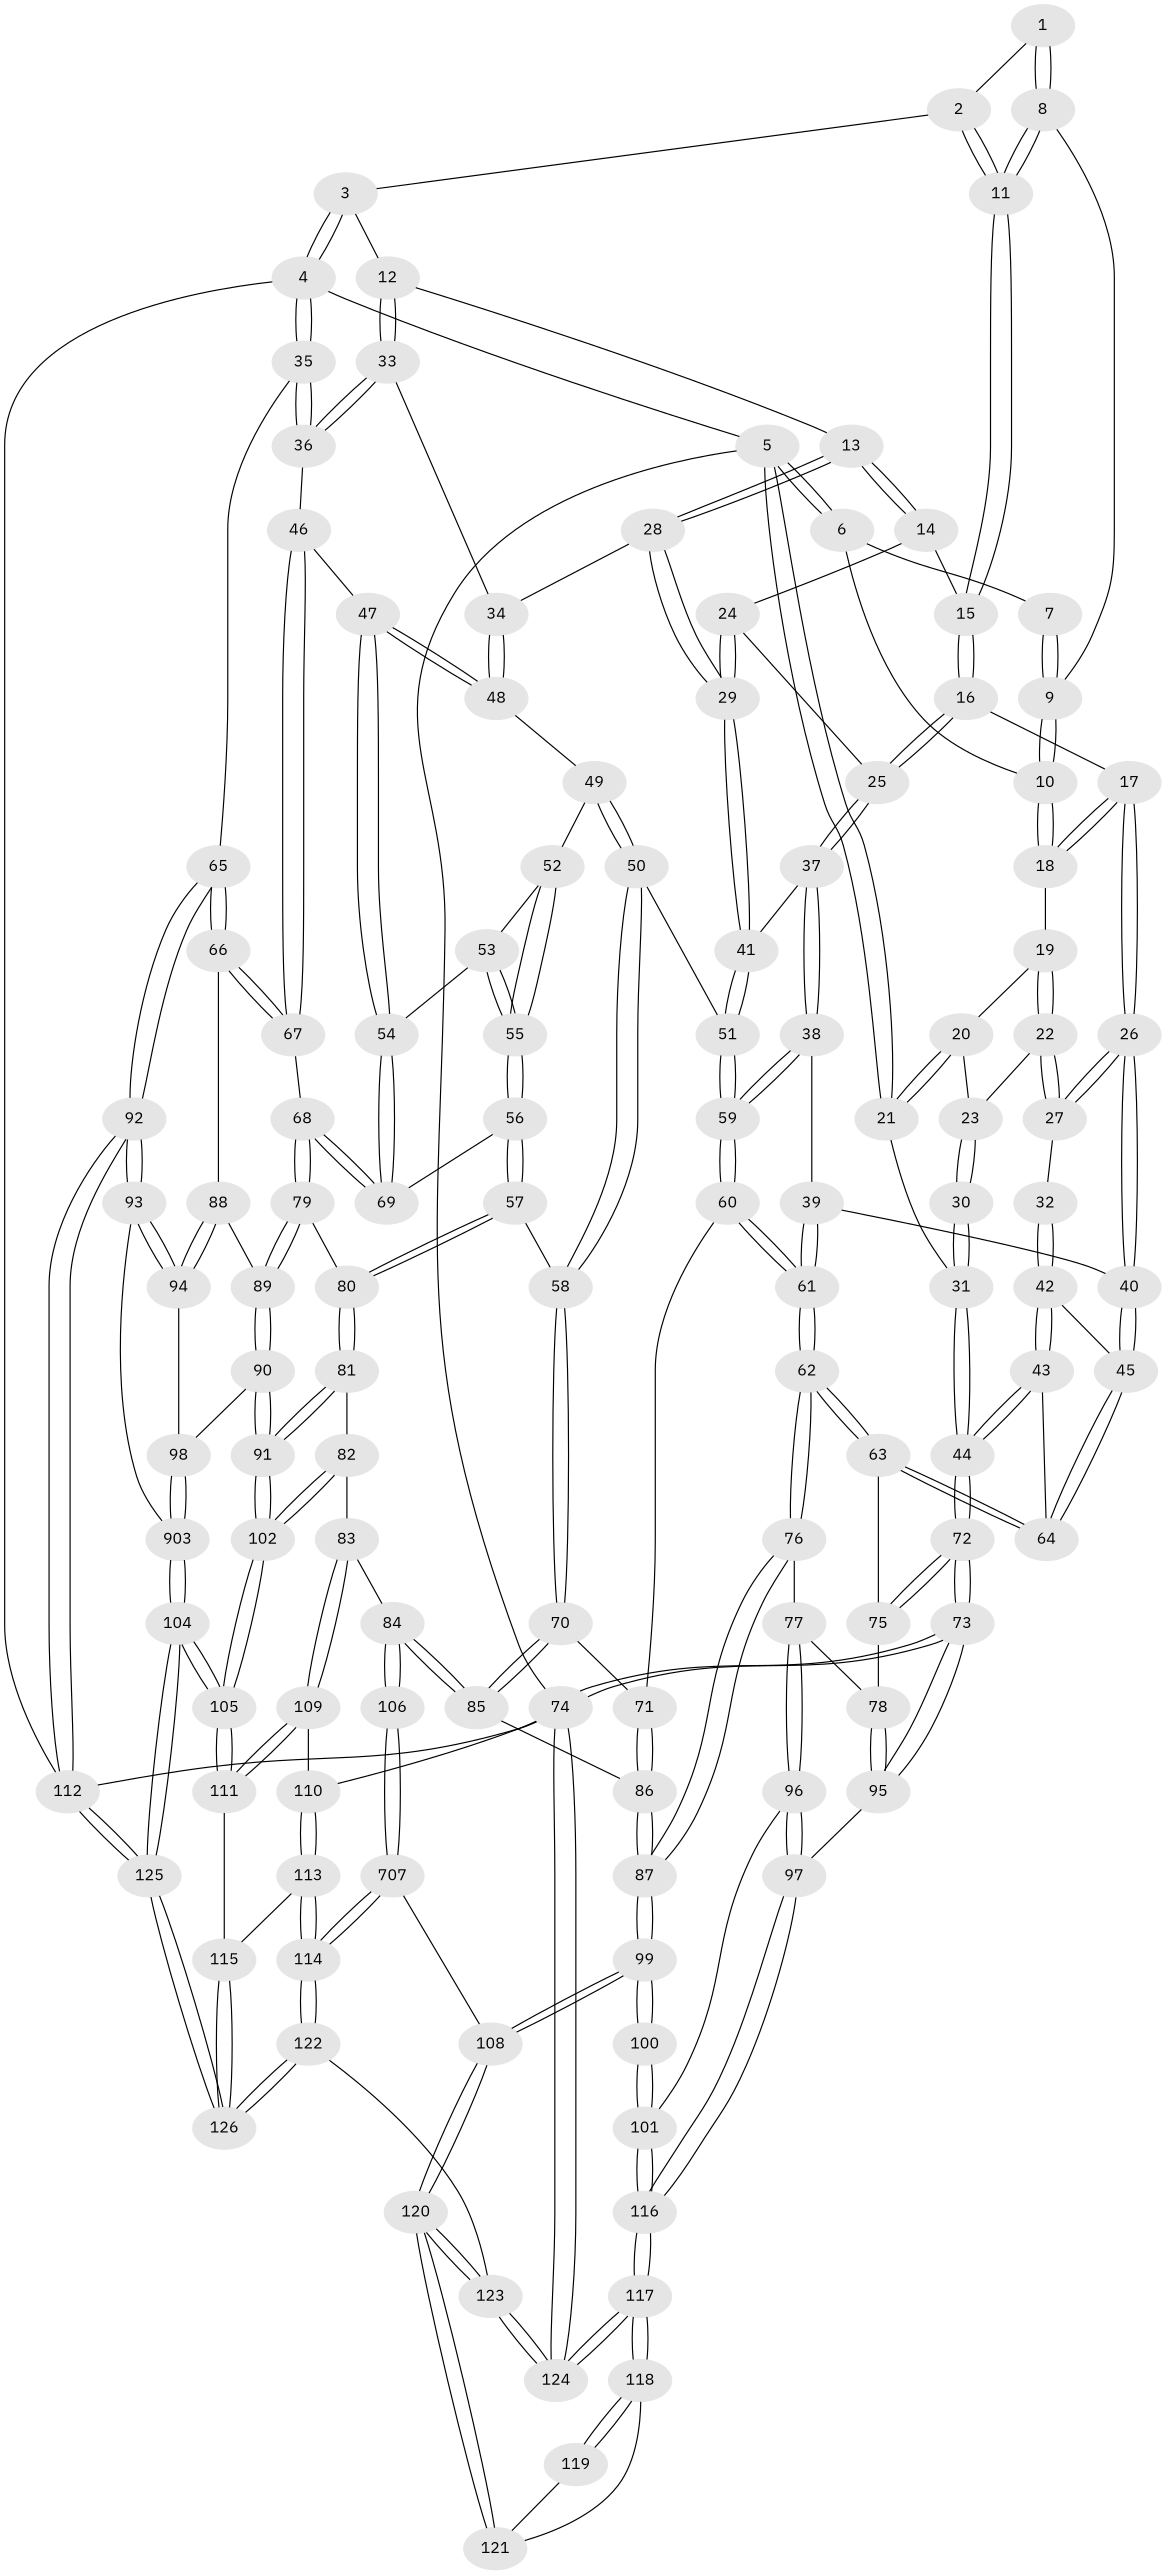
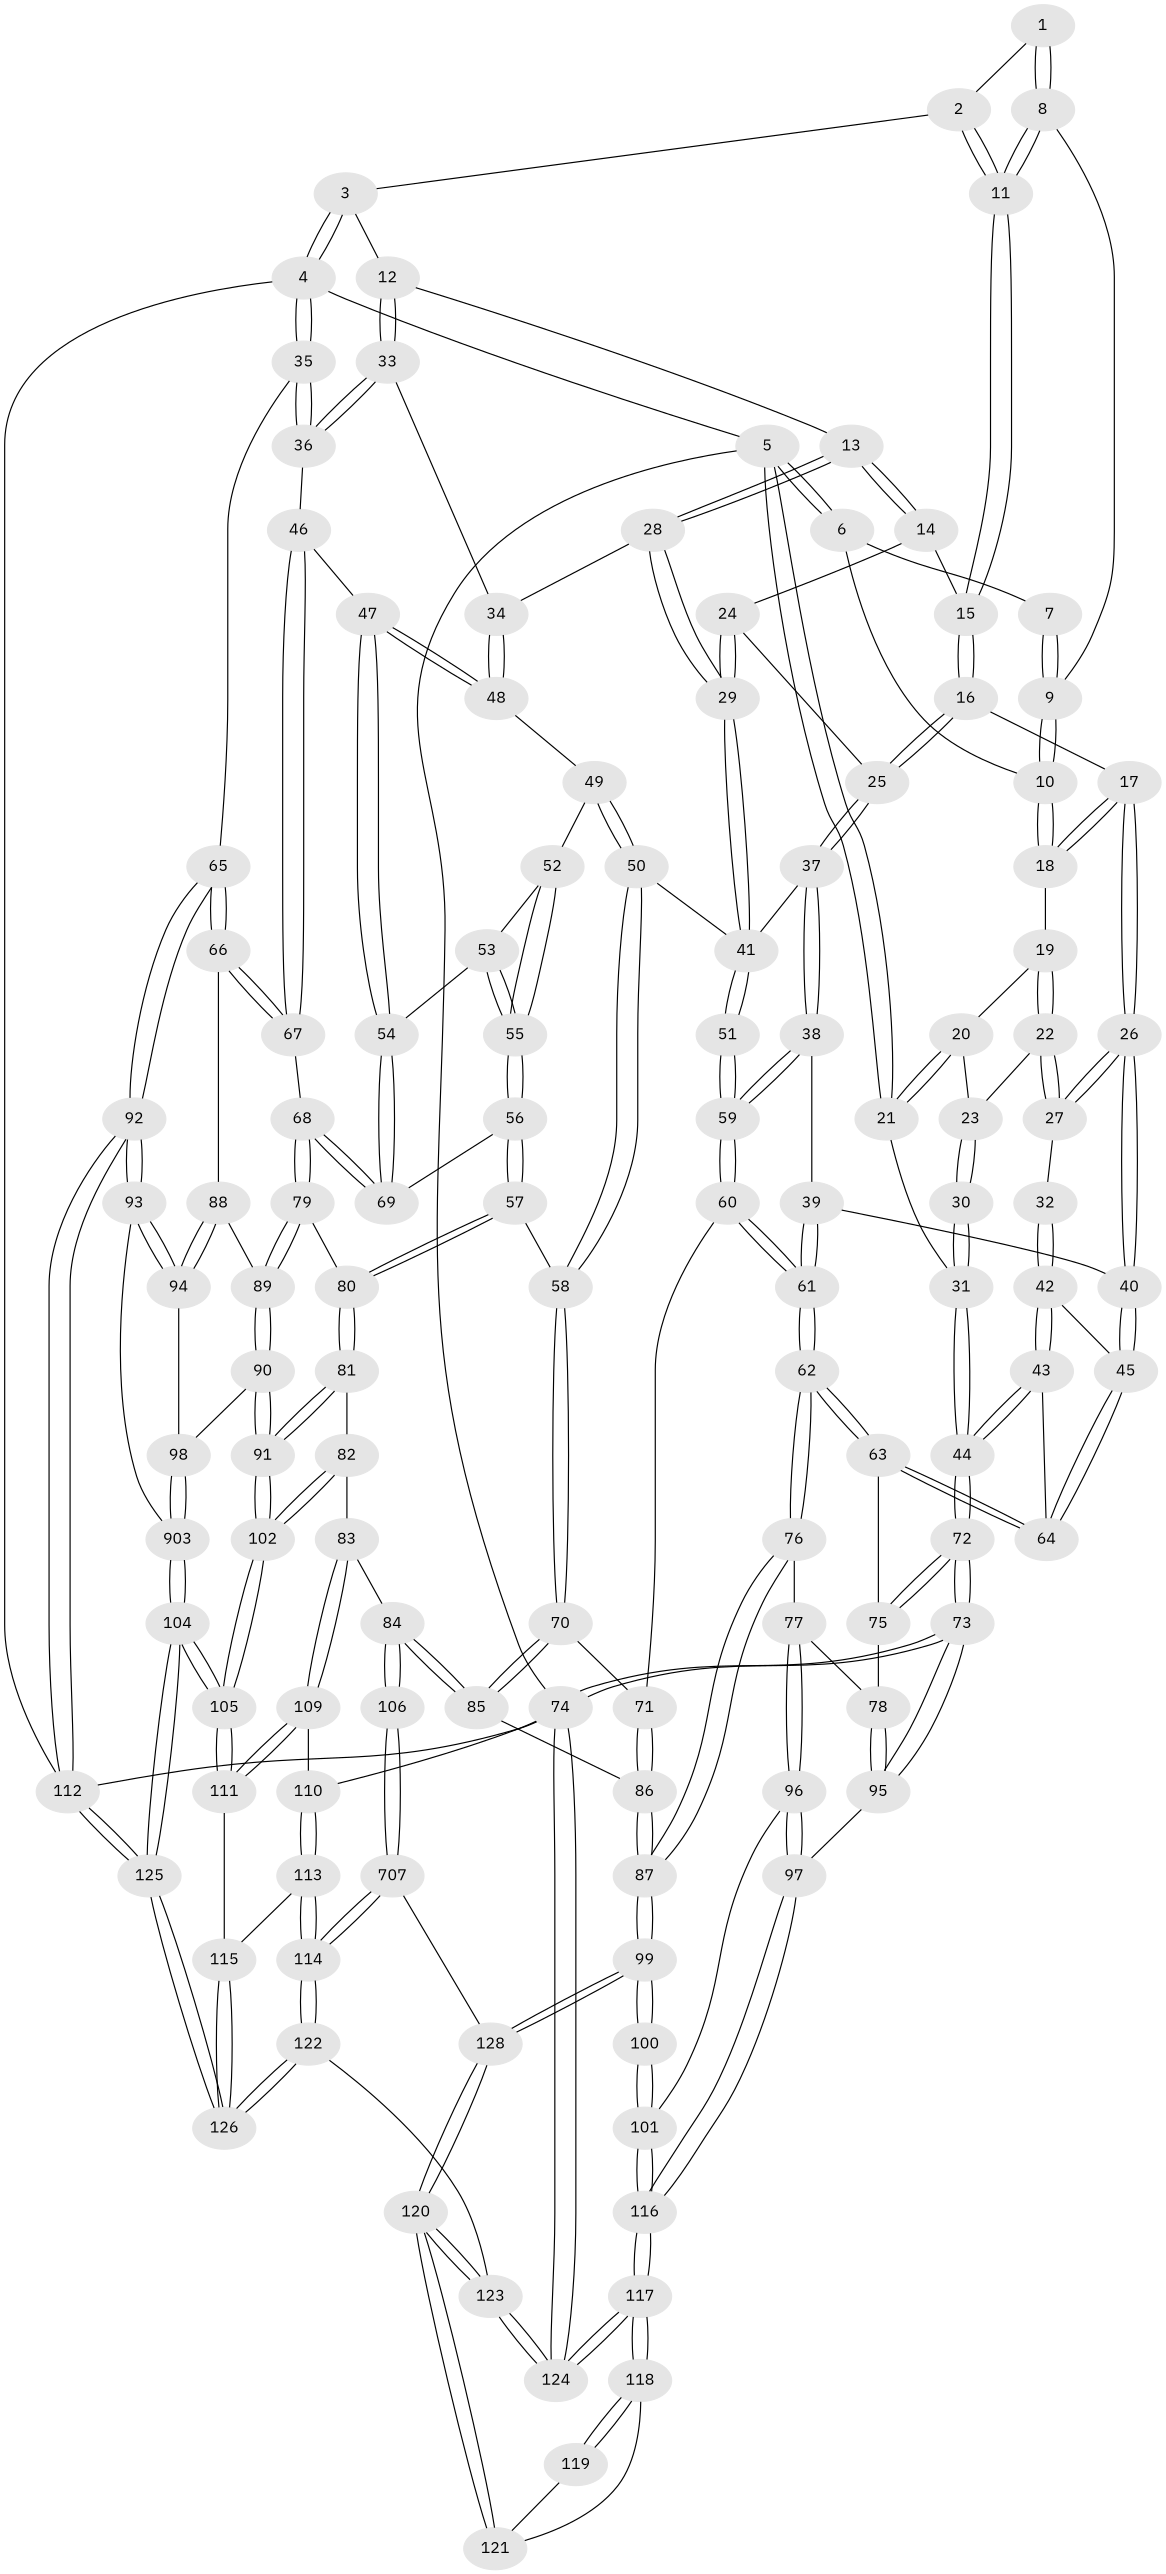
(682, 951) -> (692, 909)
(491, 2044) -> (491, 2044)
